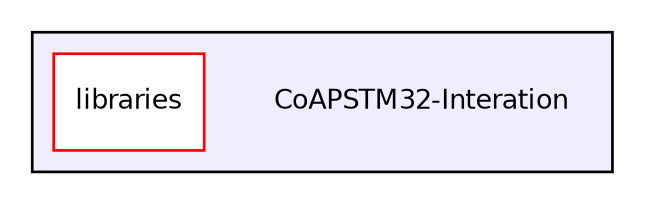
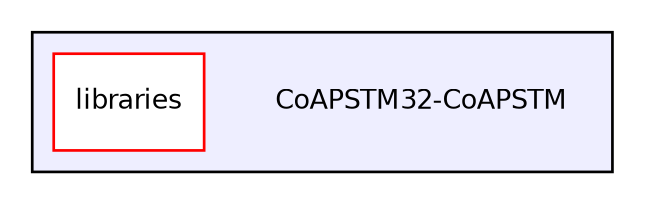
(422, 102) -> (422, 102)
